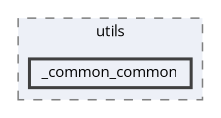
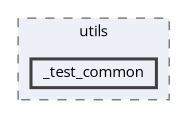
(110, 73) -> (94, 73)
